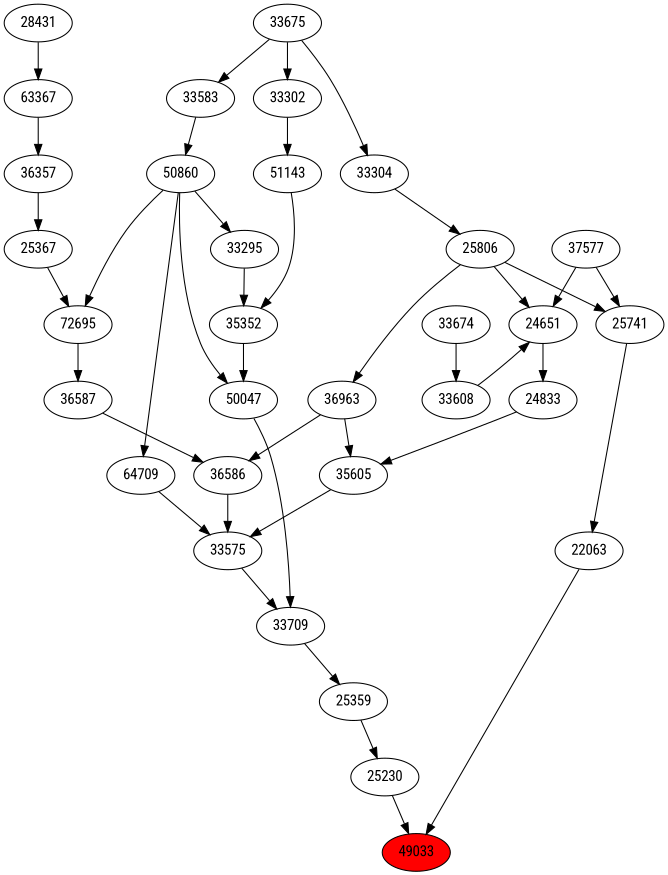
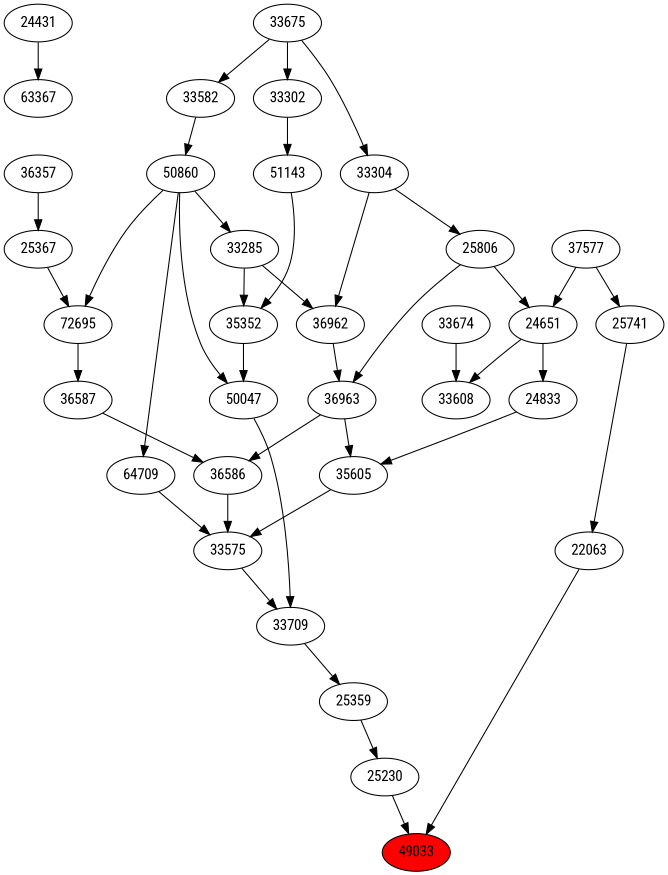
(38, 23) -> (38, 23)
(201, 98) -> (201, 98)
(38, 131) -> none
(245, 249) -> (245, 249)
(550, 285) -> none
none -> (330, 325)
(500, 368) -> (499, 357)
